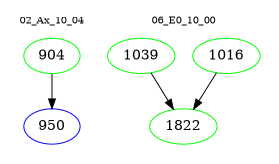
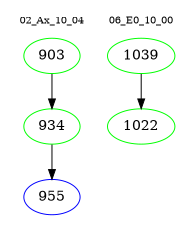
none -> (52, 56)
(52, 56) -> (52, 126)
(227, 56) -> none
(52, 126) -> (52, 197)
(183, 126) -> (141, 126)
